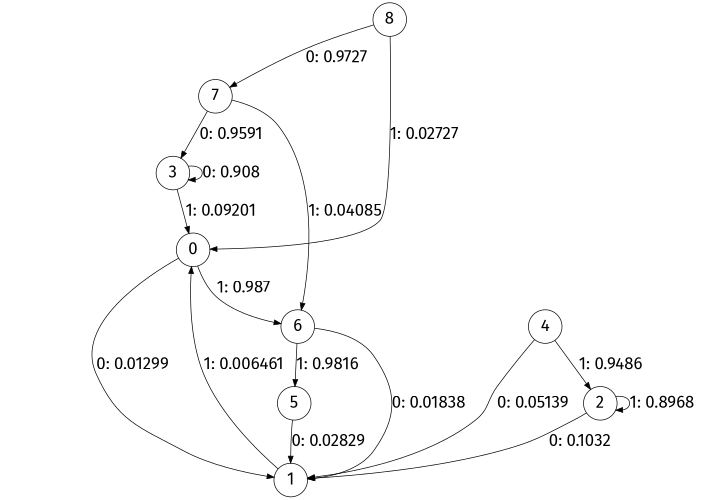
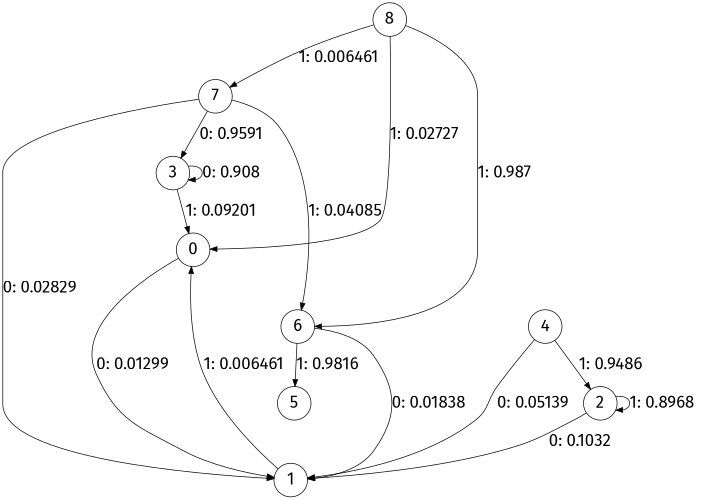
(343, 58) -> (343, 58)
(227, 305) -> (478, 215)
(291, 438) -> (3, 322)
